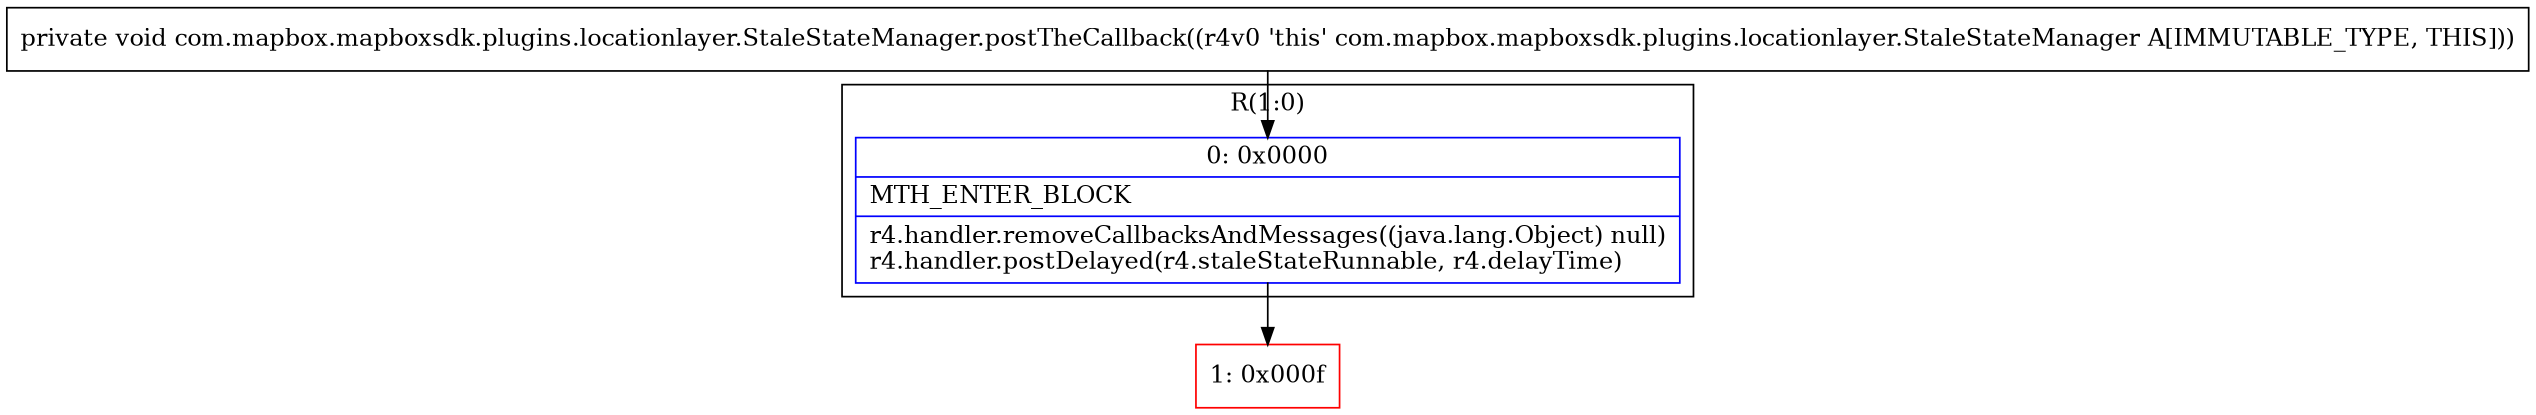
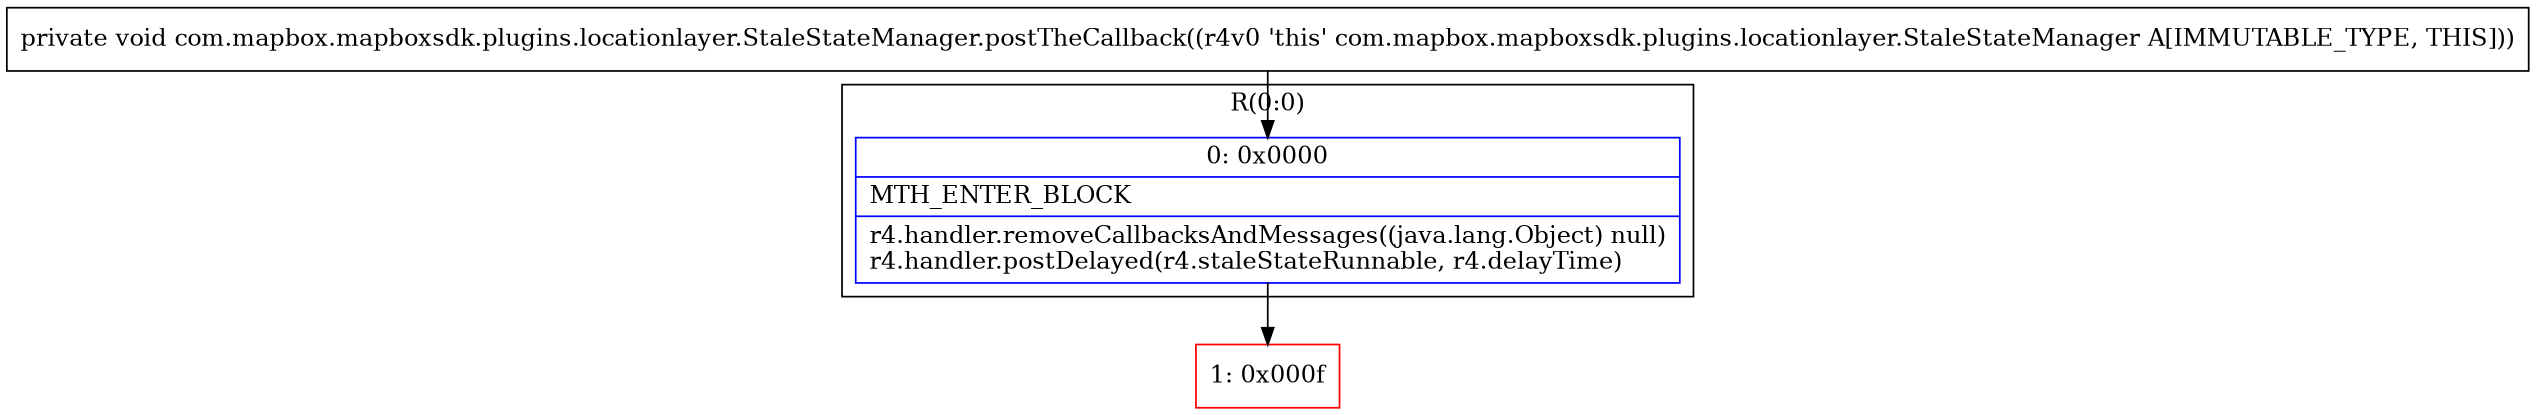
(1268, 104) -> (1268, 104)
